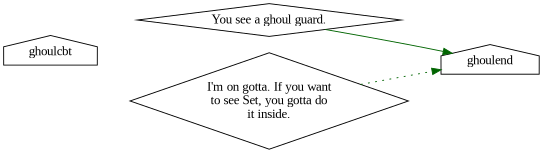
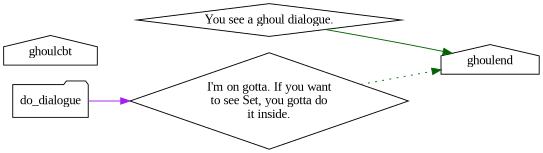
(269, 20) -> (269, 20)
none -> (50, 101)
